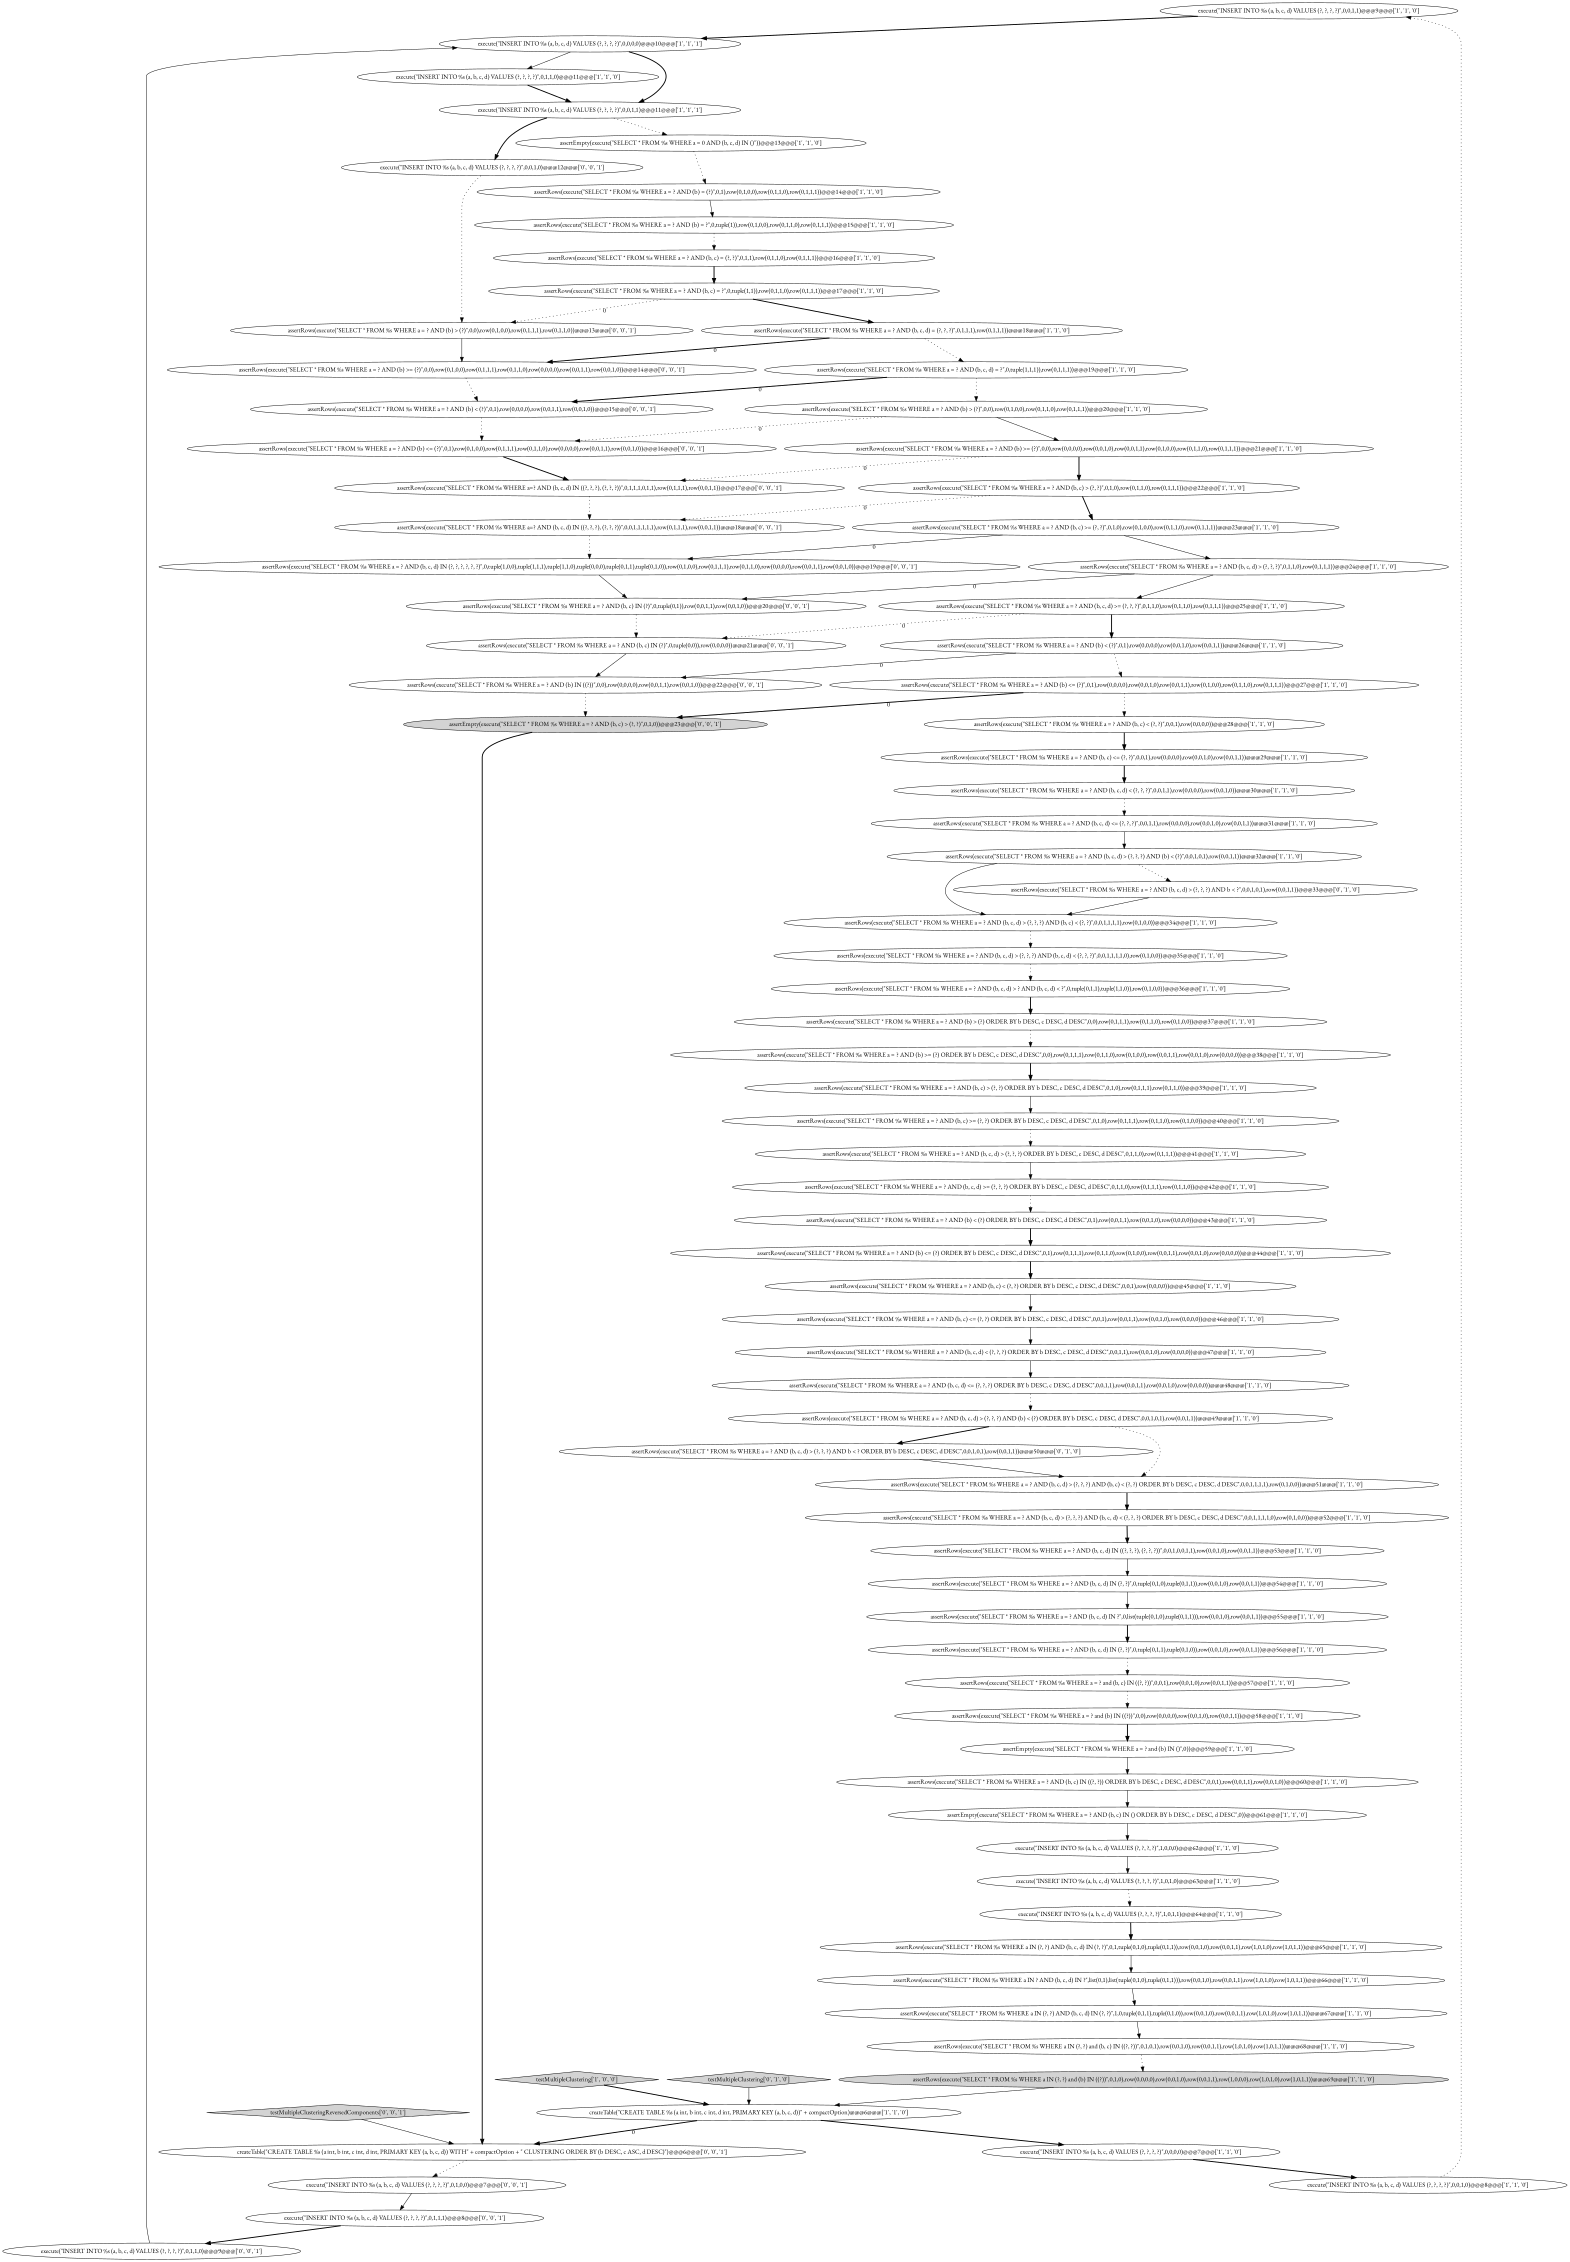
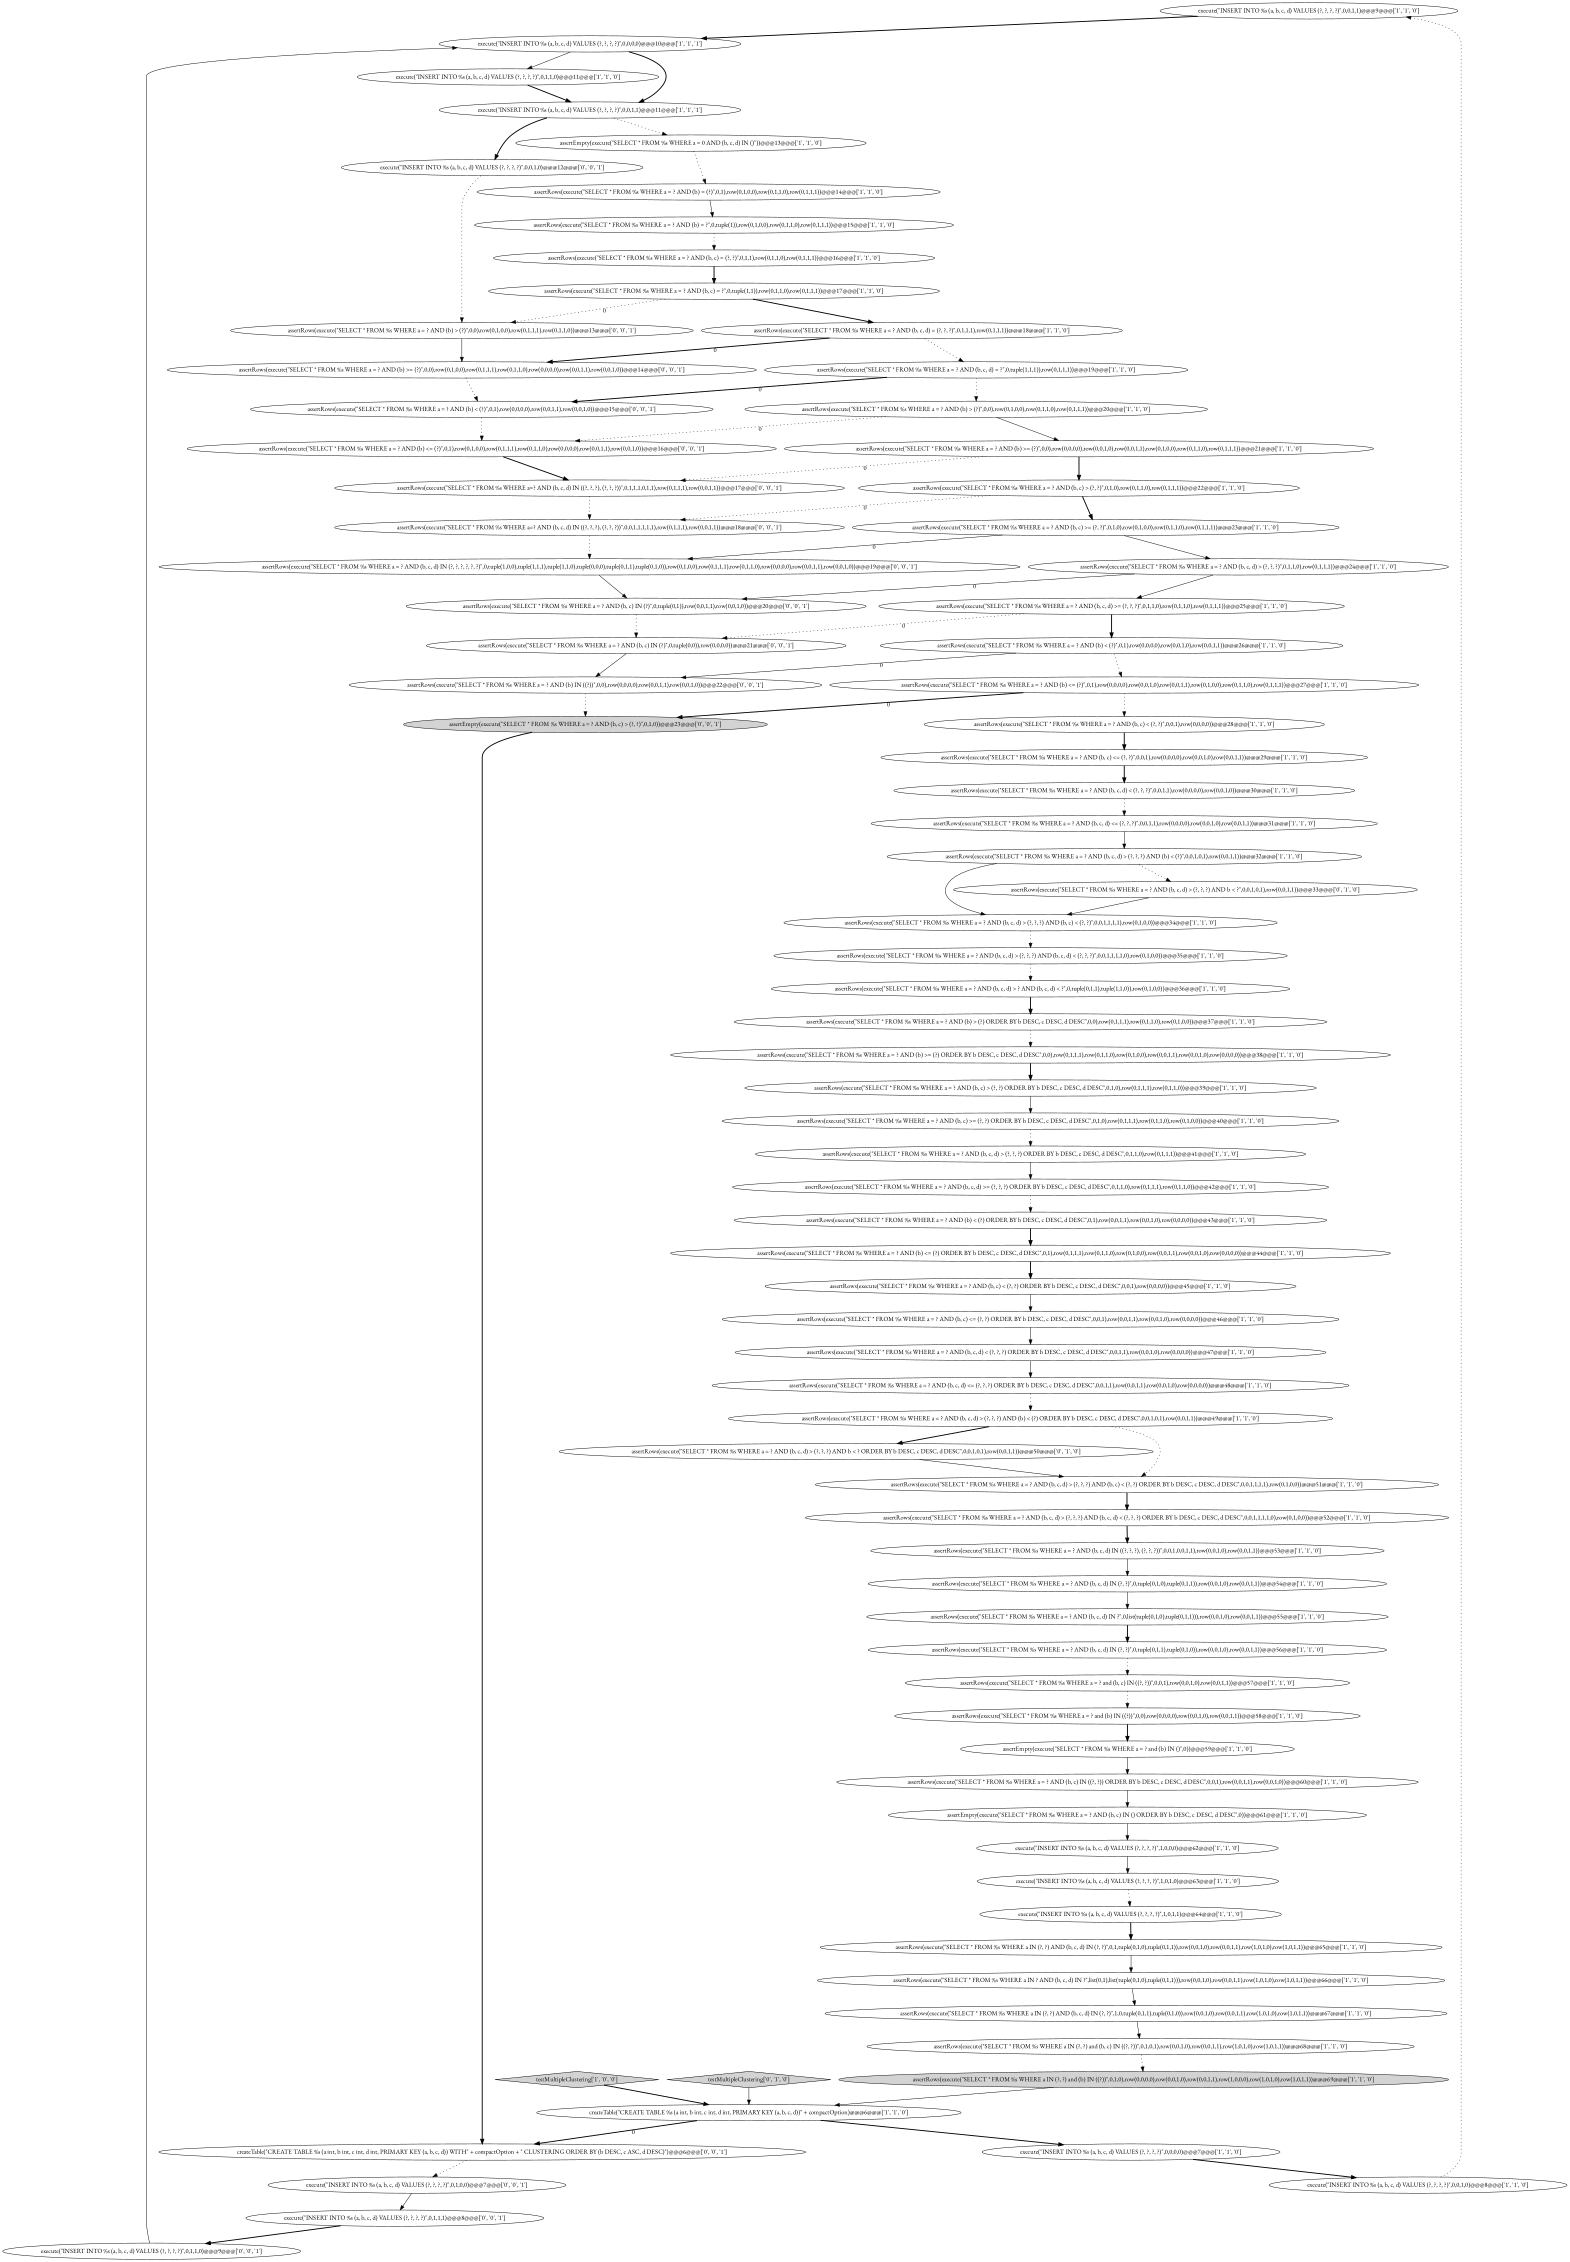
(338, 2113) -> none
